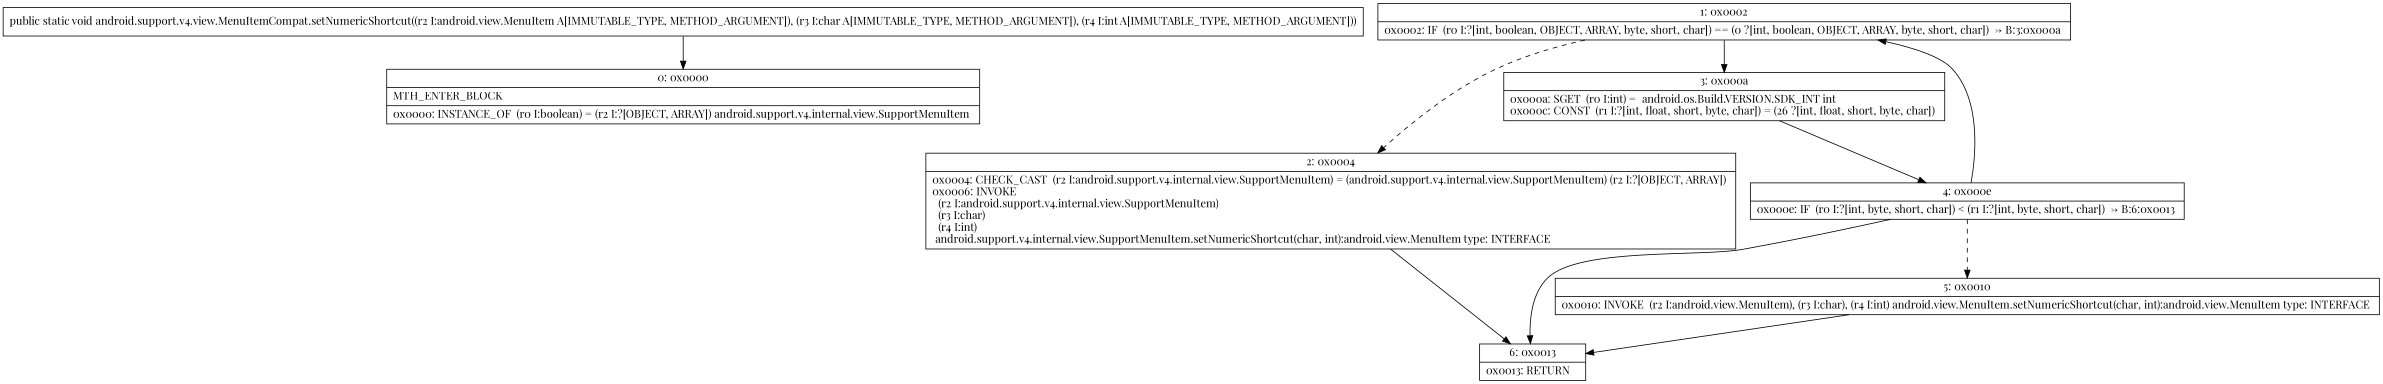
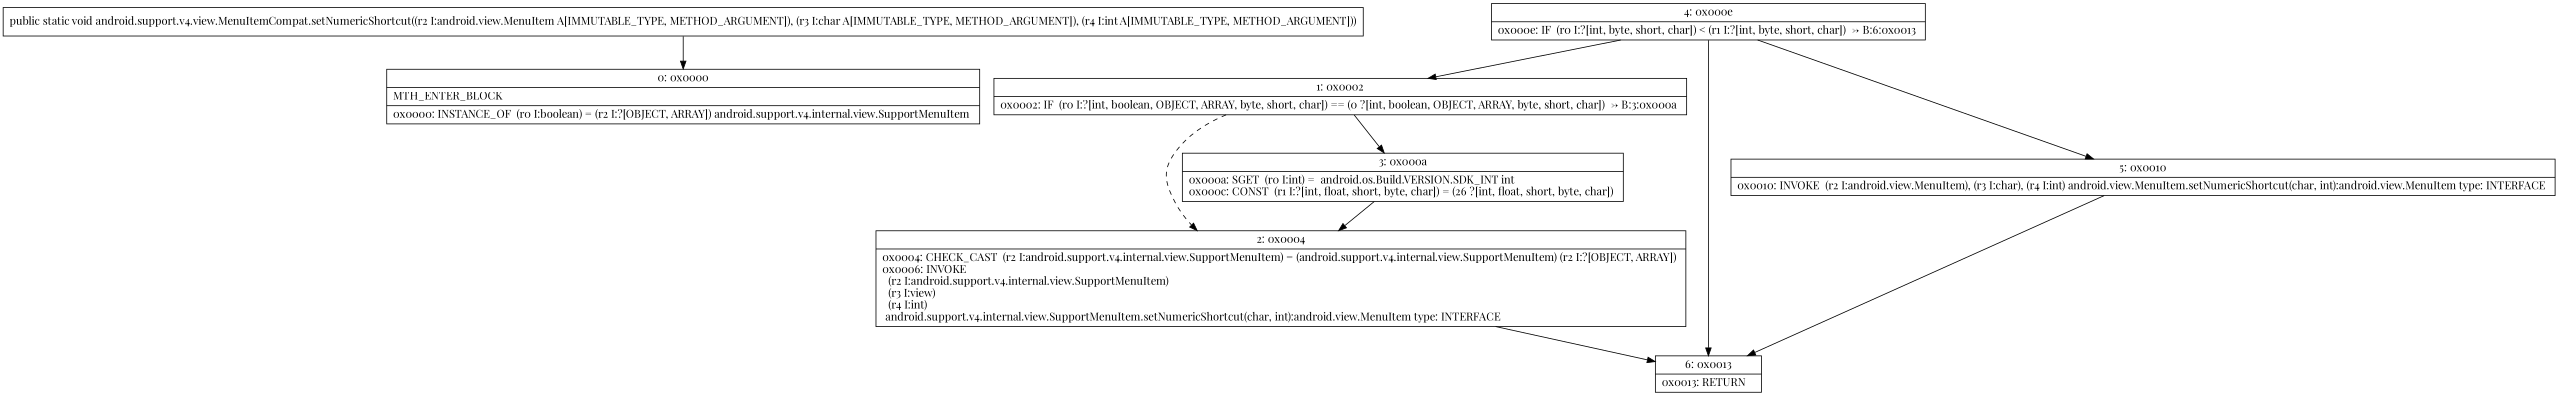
(1849, 150) -> (1360, 213)
(959, 216) -> (909, 293)
(1967, 245) -> (1922, 98)
